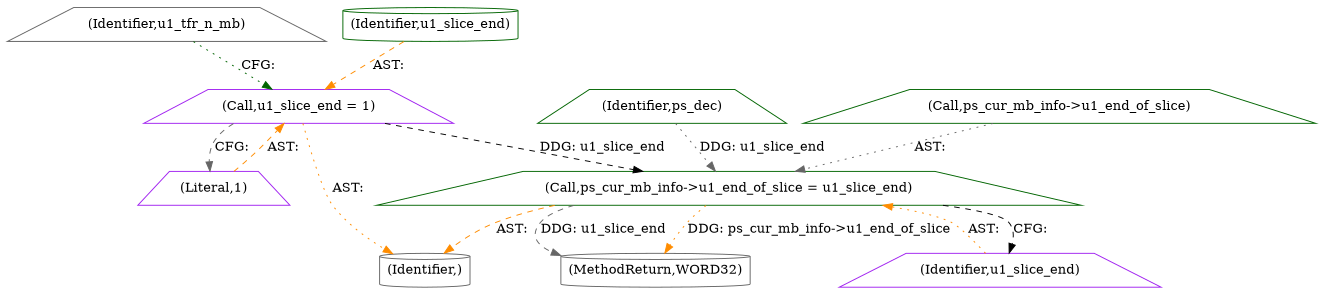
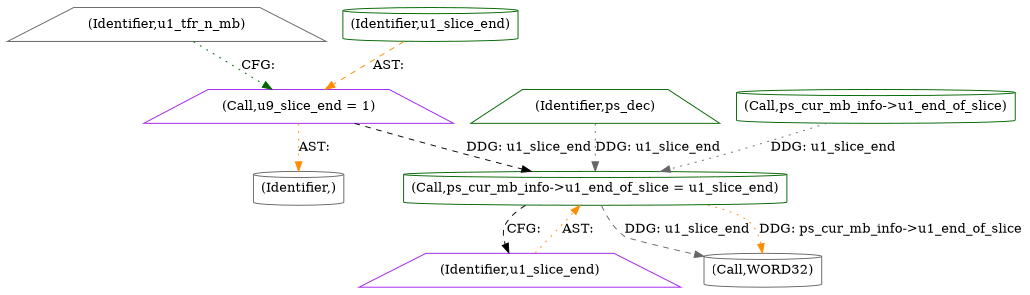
(299, 106) -> (299, 106)
(1059, 106) -> (876, 106)
(932, 147) -> (833, 147)
(214, 188) -> none
(729, 188) -> (595, 188)
(501, 221) -> none
(656, 270) -> (763, 270)
